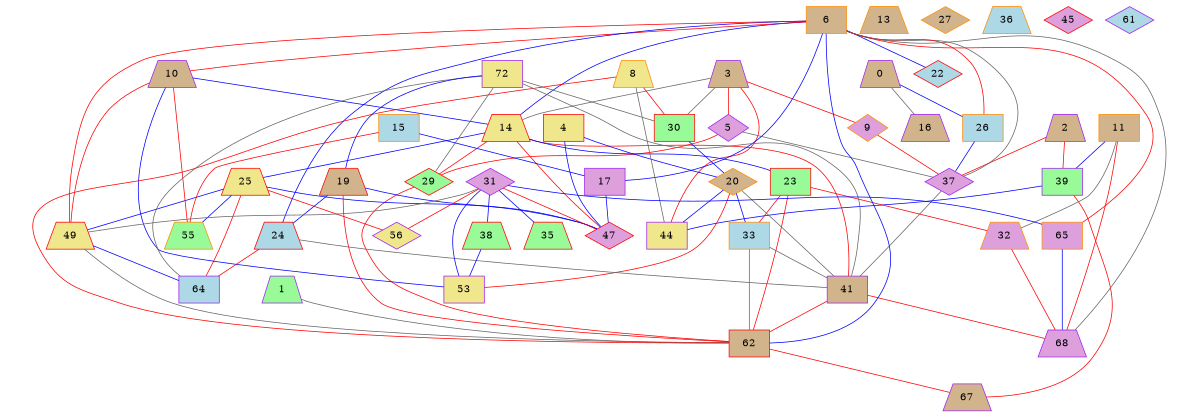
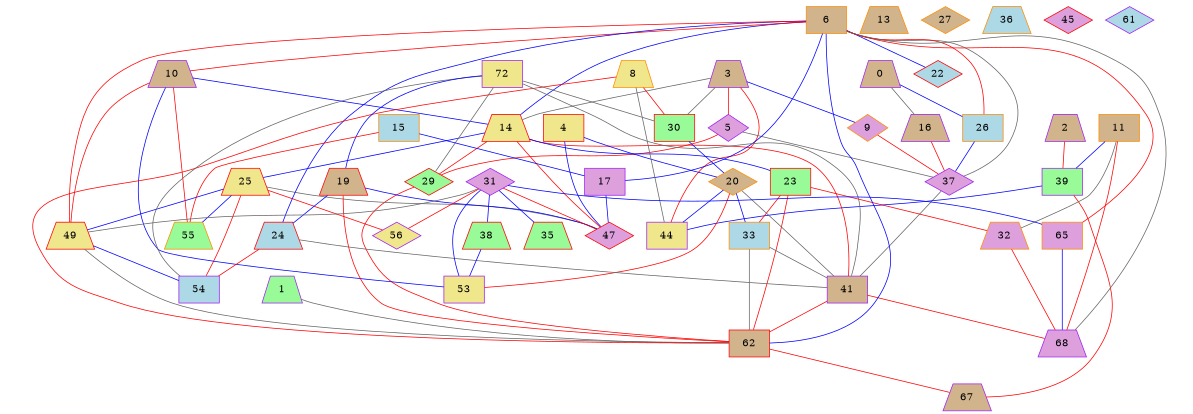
(801, 102) -> (801, 102)
(1006, 155) -> (938, 156)
(374, 202) -> (374, 202)
(199, 290) -> (199, 290)
